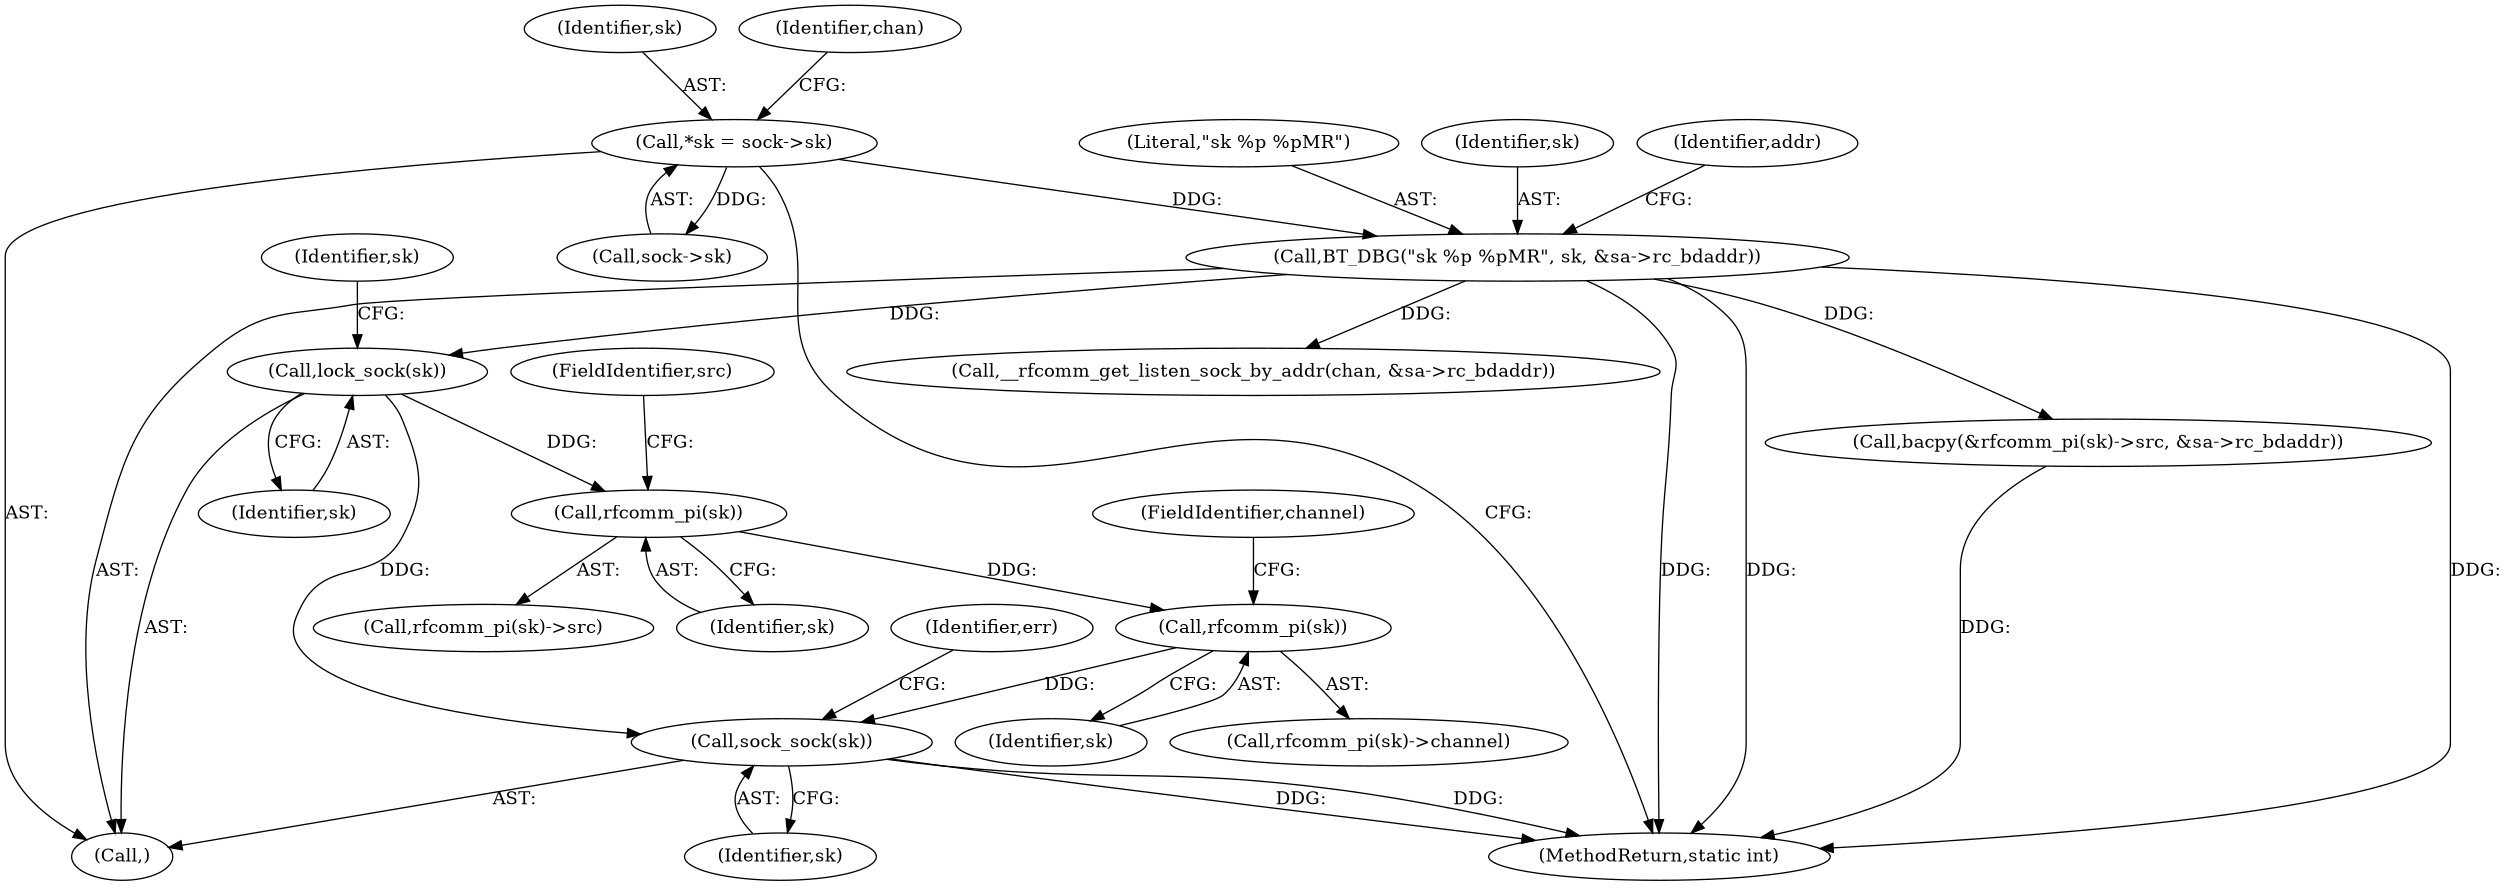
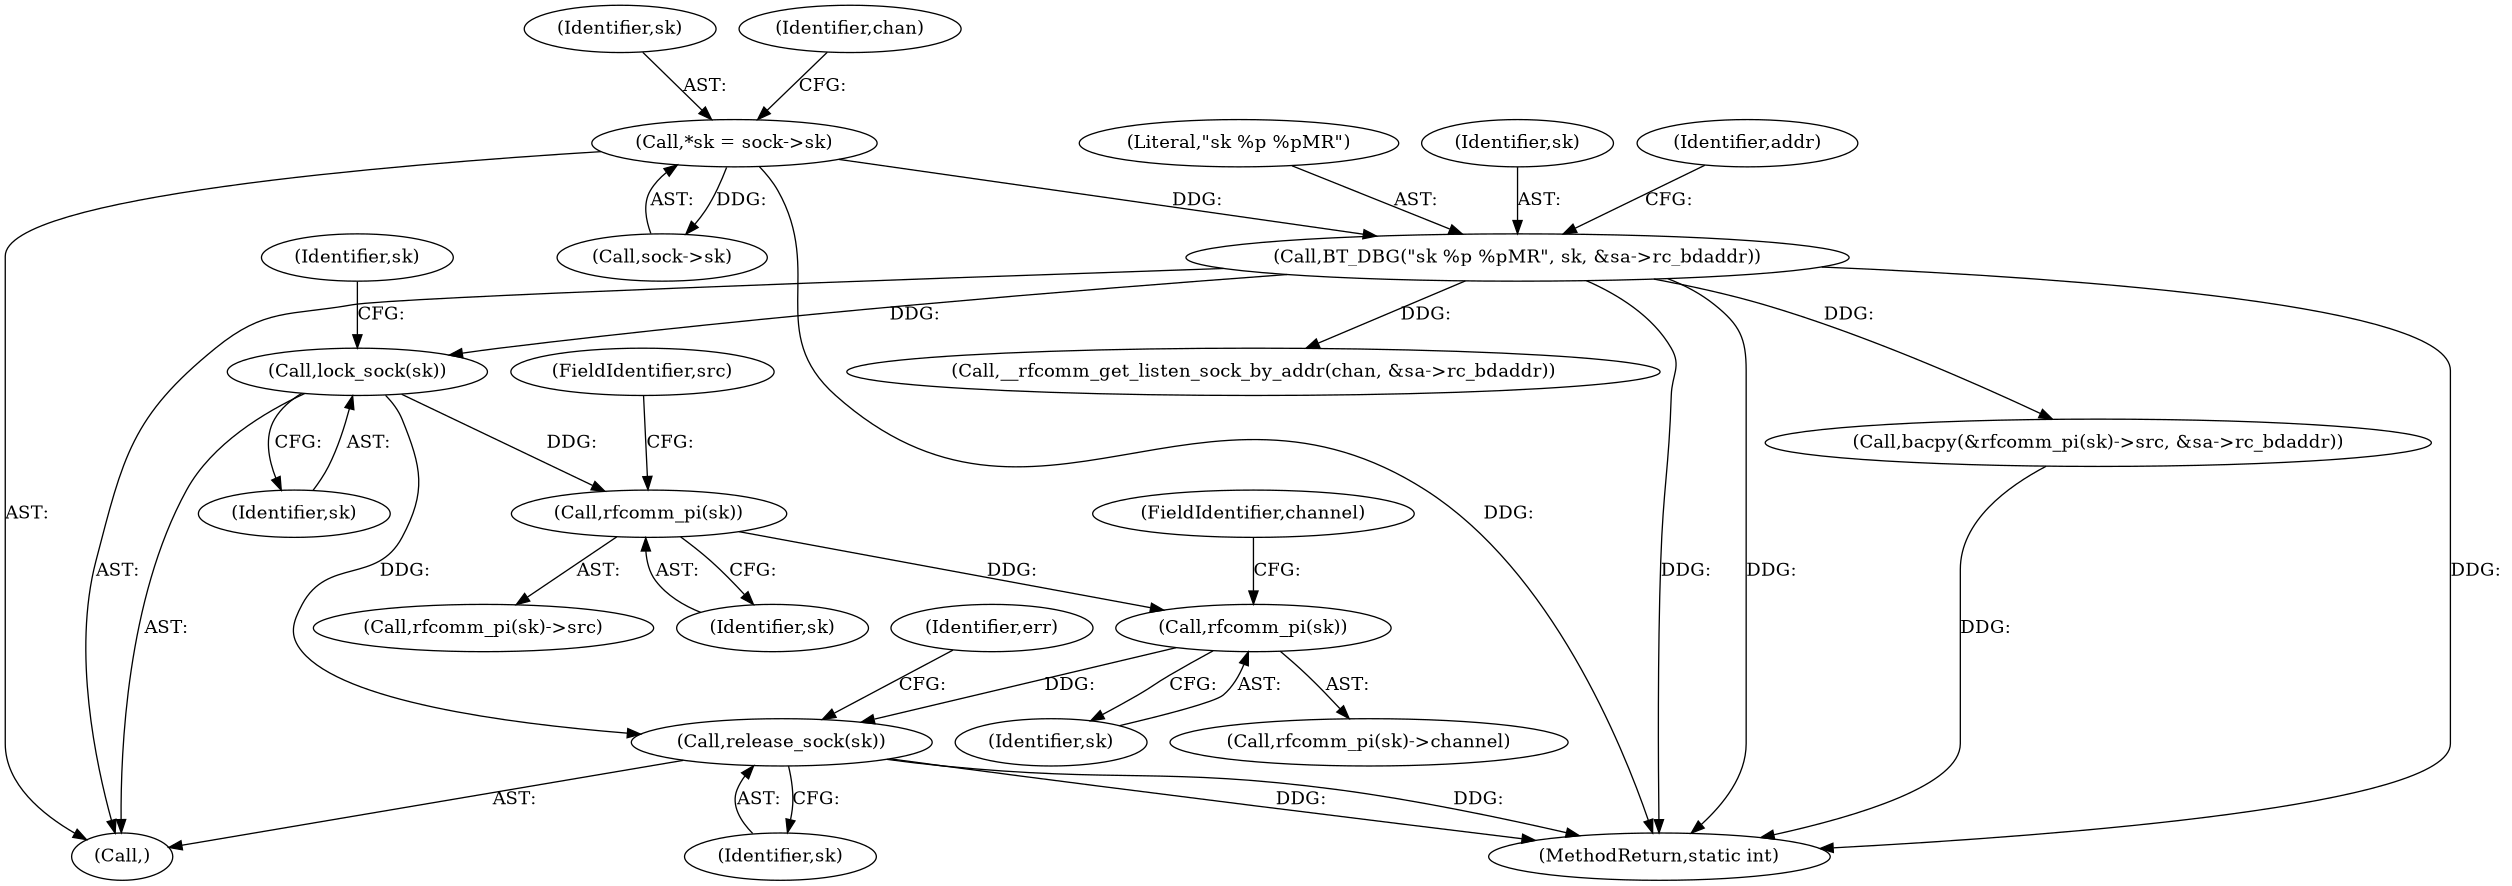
(1512, 514) -> (1512, 514)
(782, 742) -> (782, 742)
